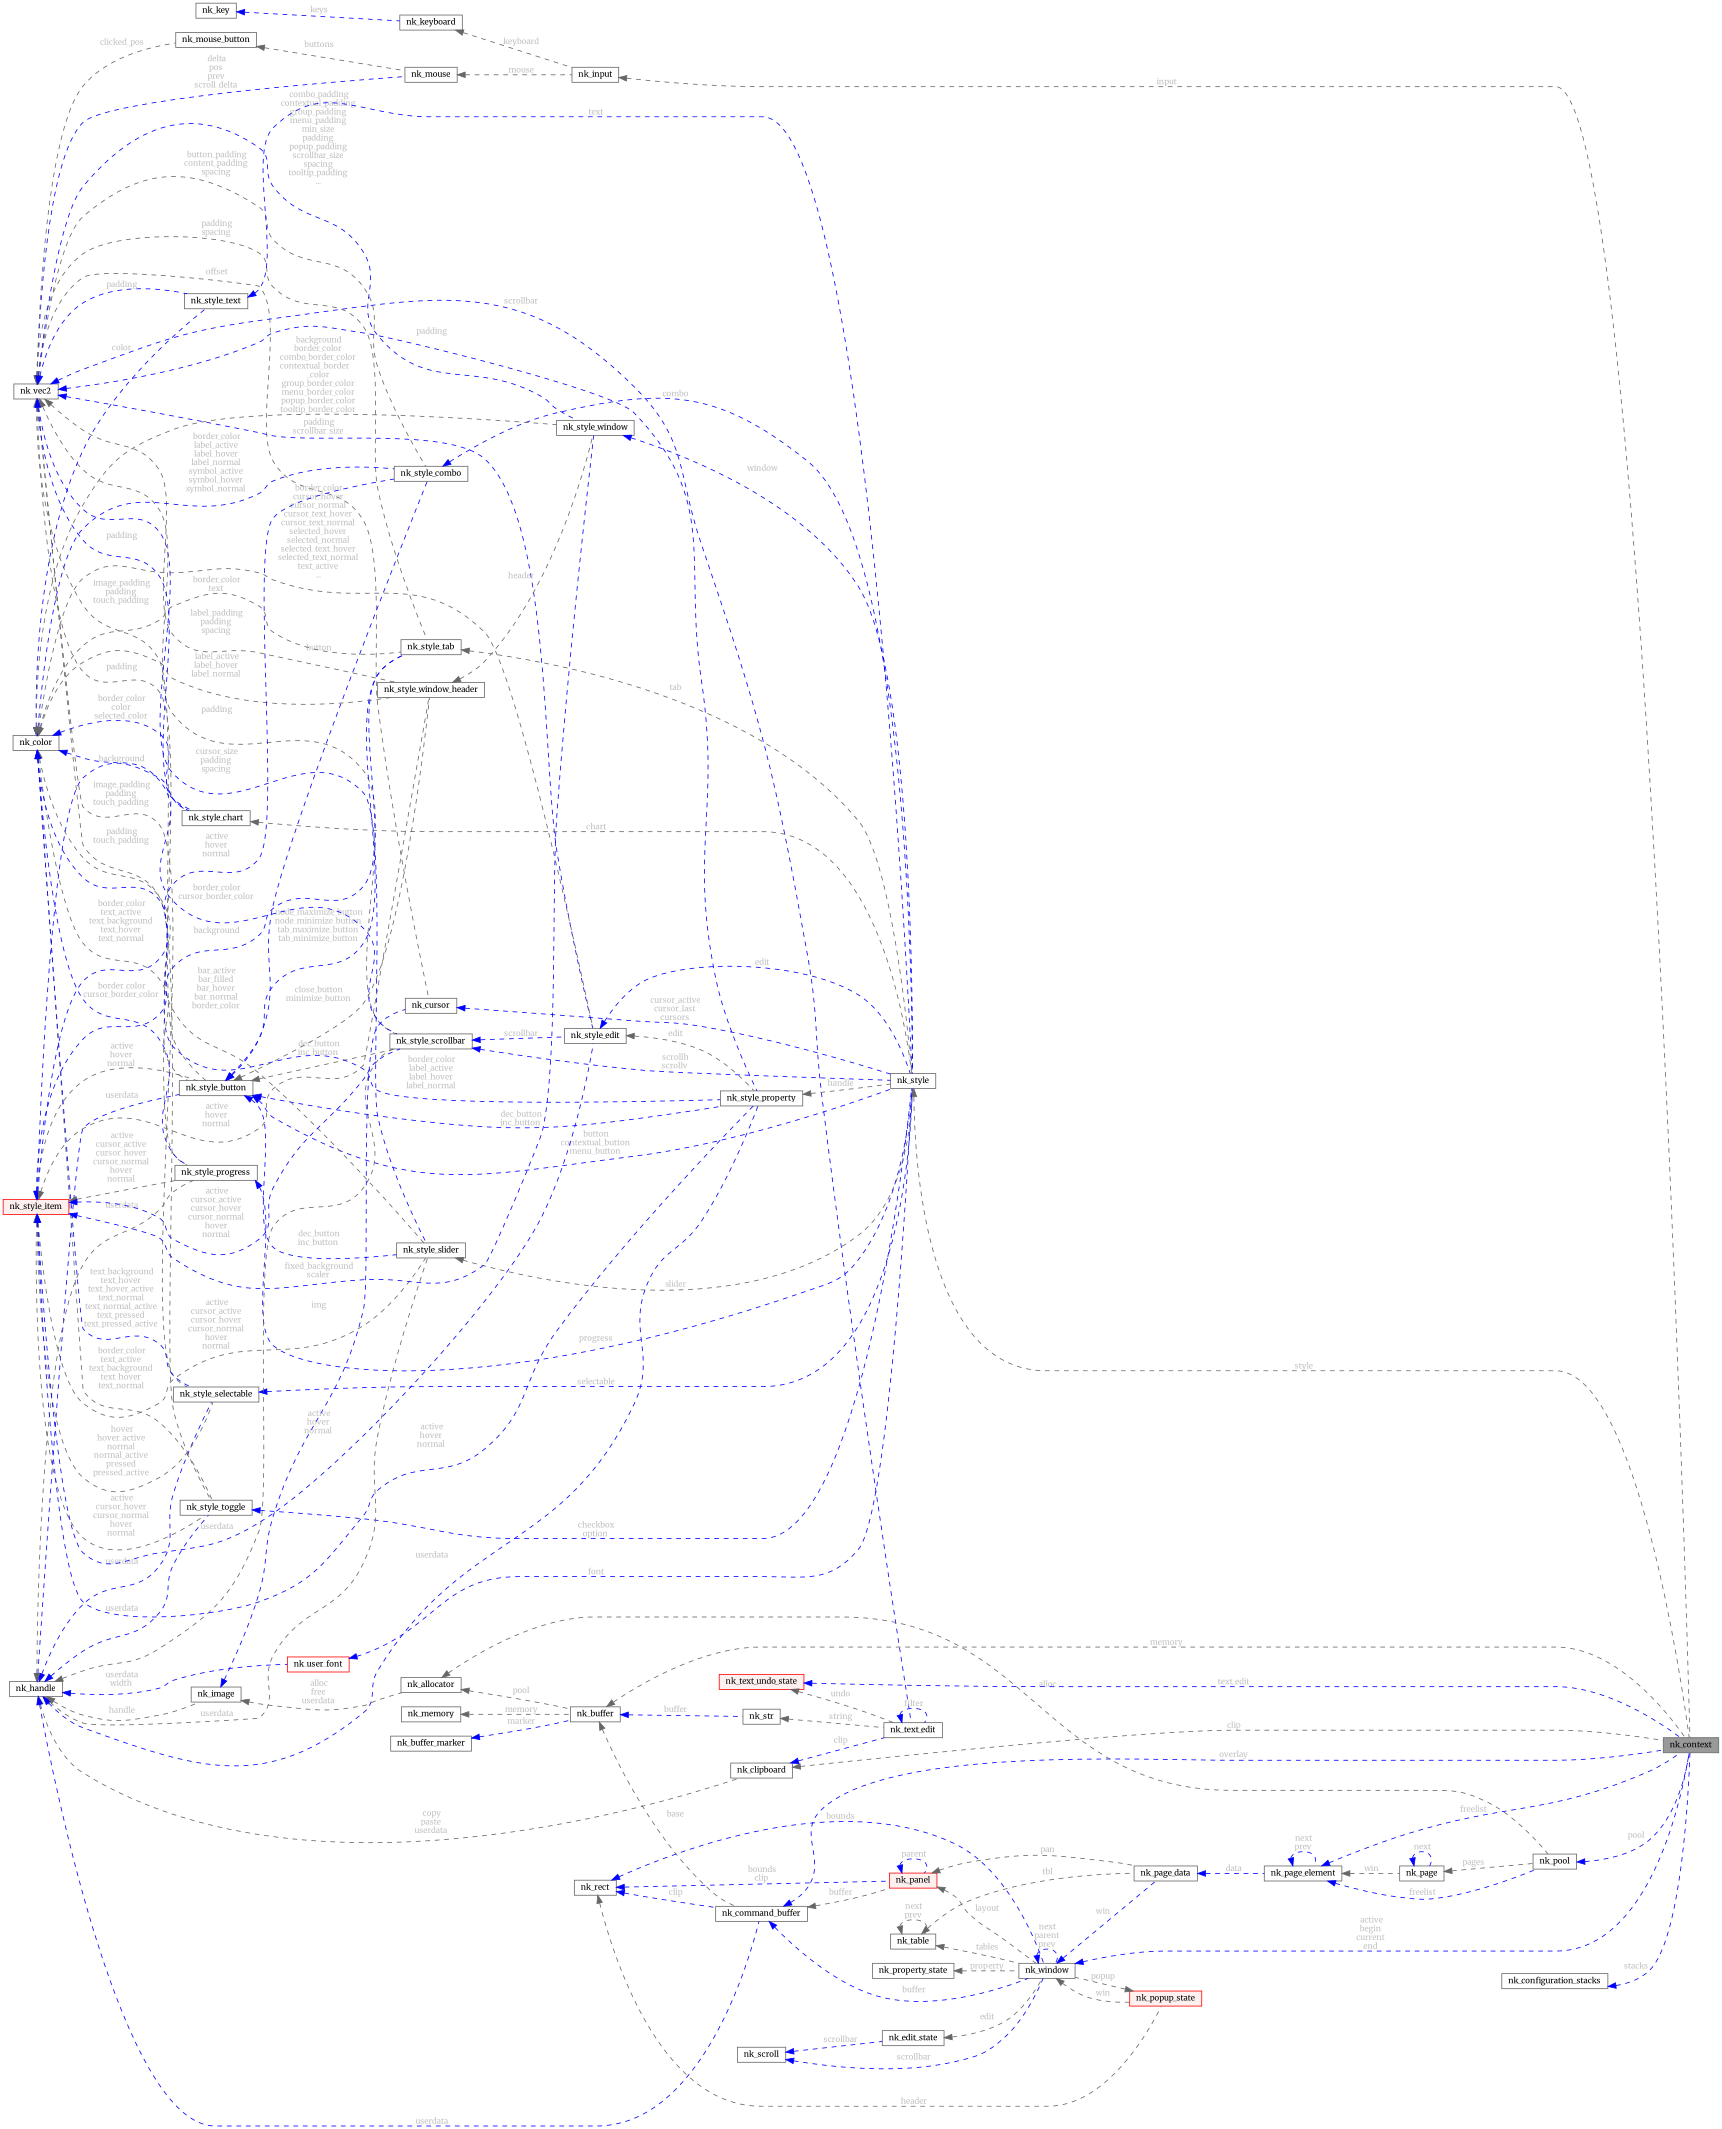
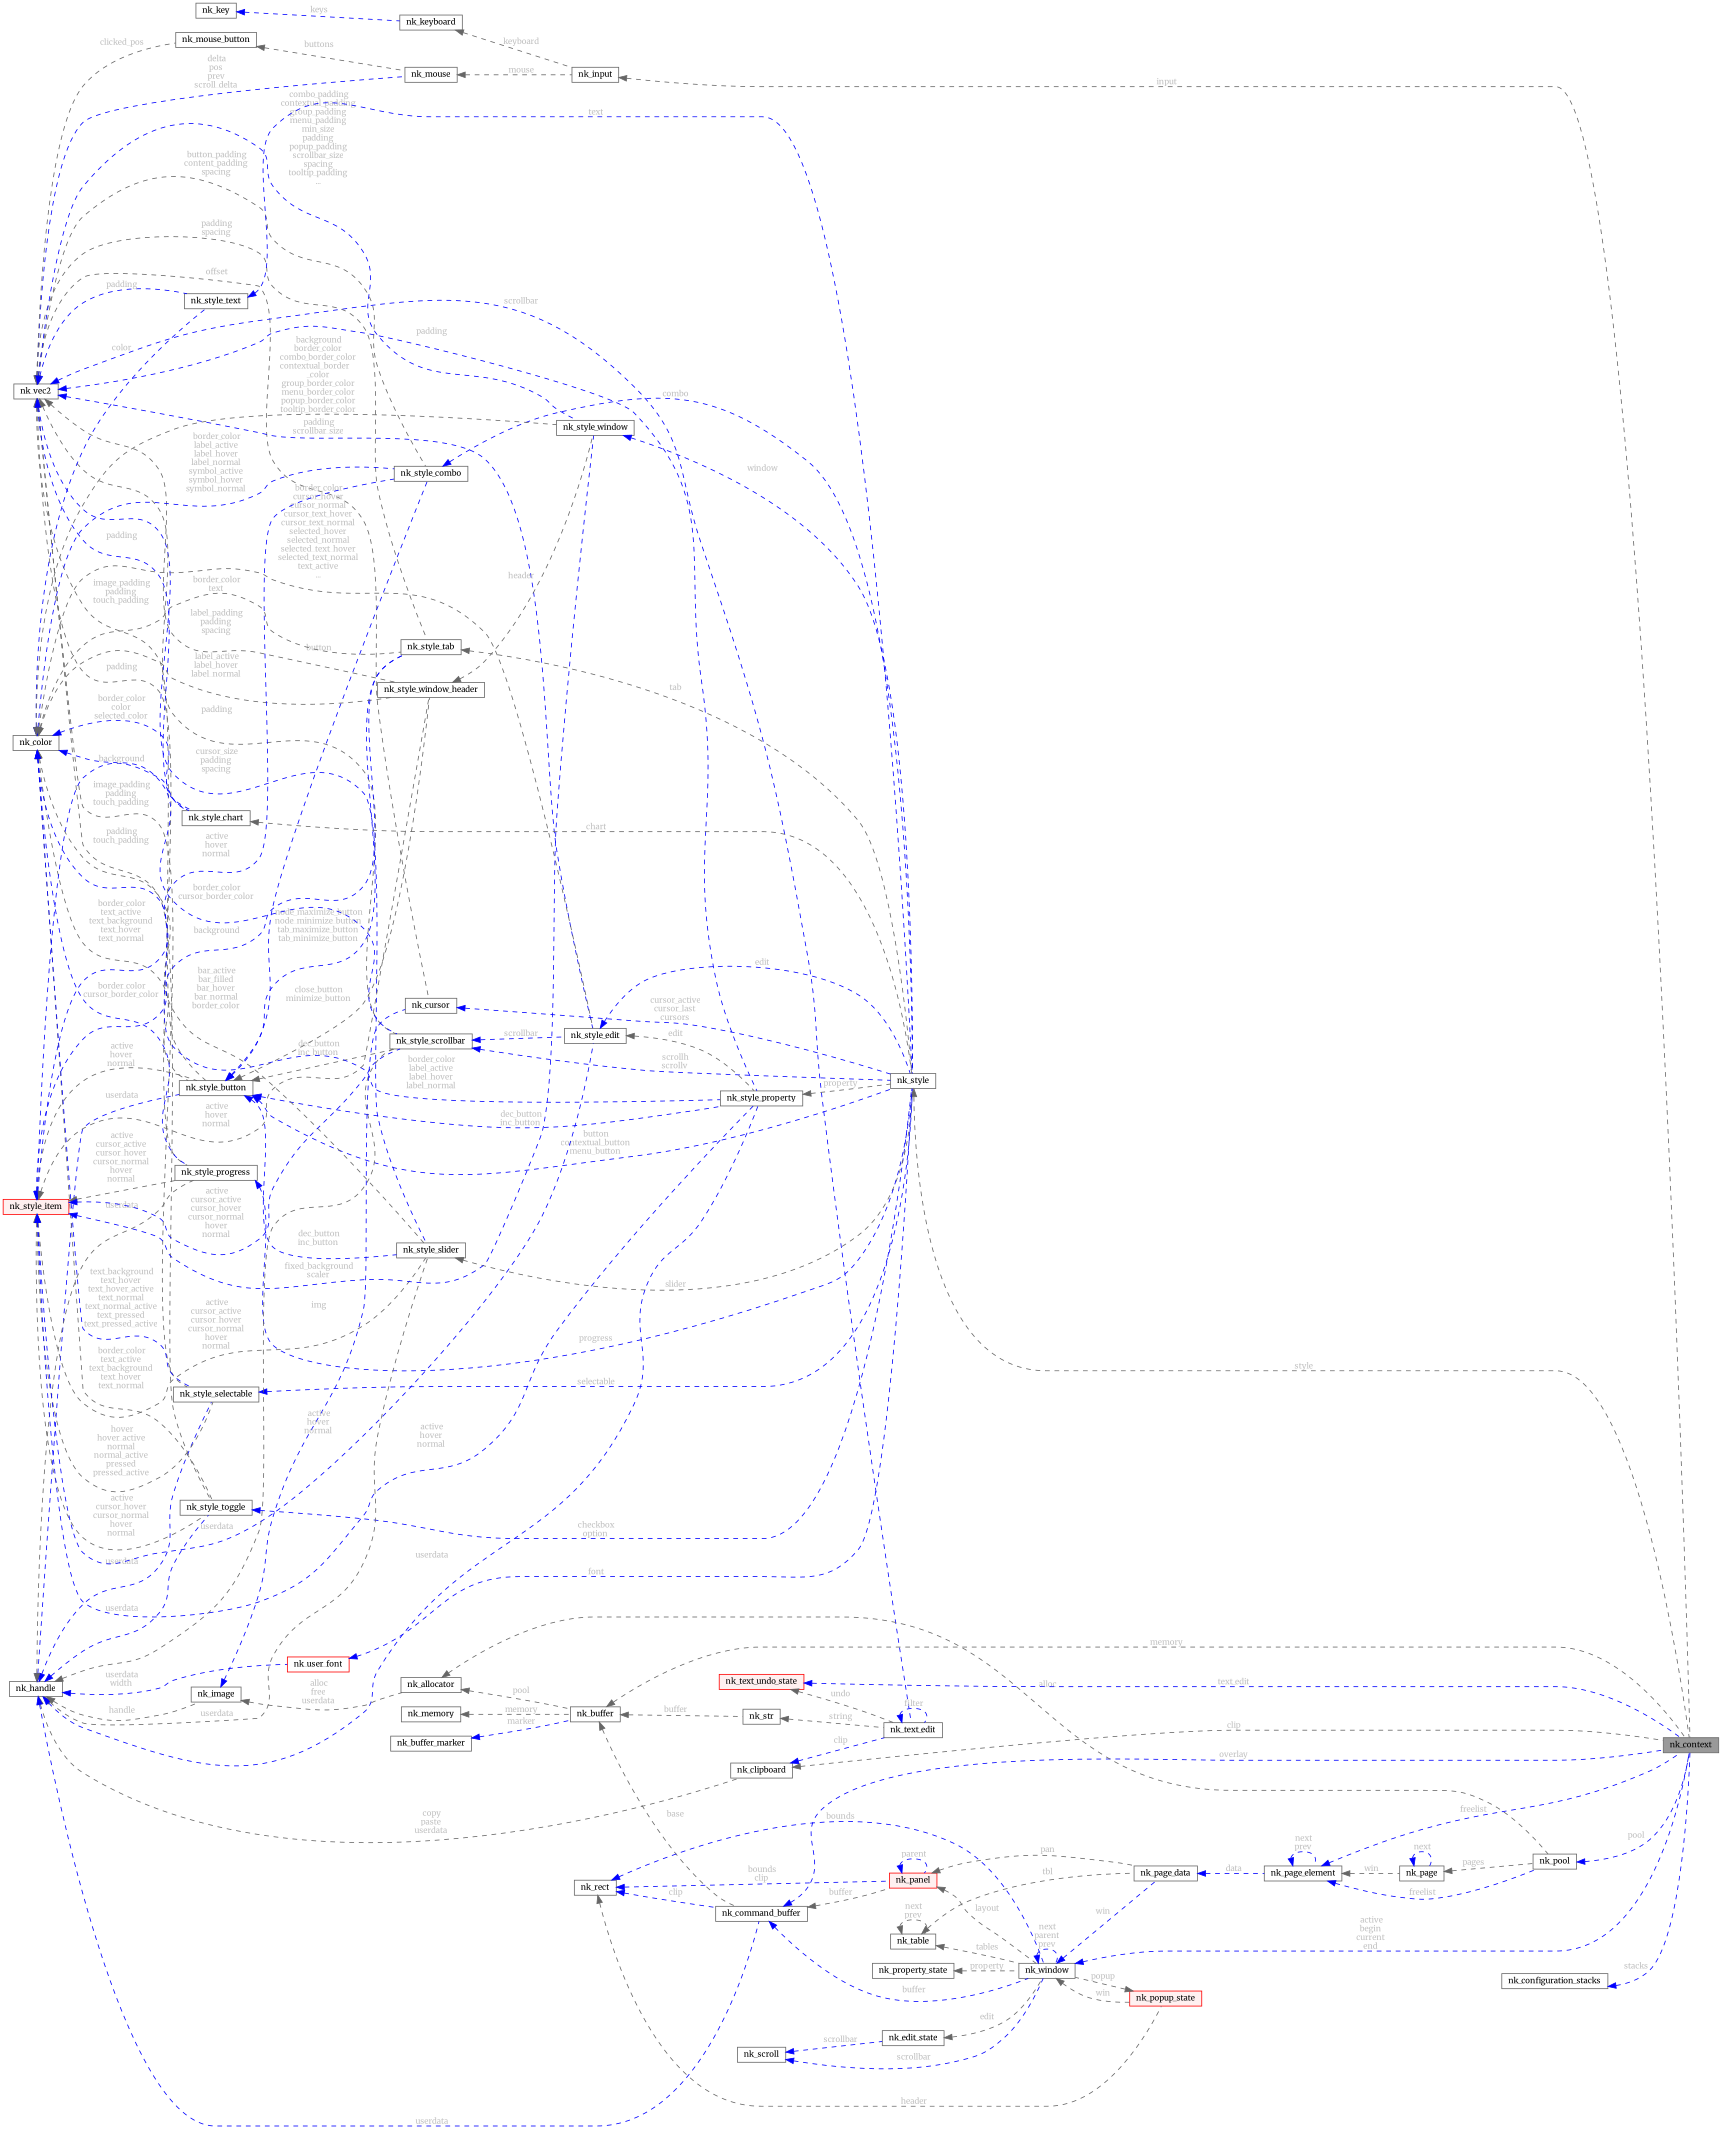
(840, 1084) -> (840, 1084)
(686, 1716) -> (686, 1716)
